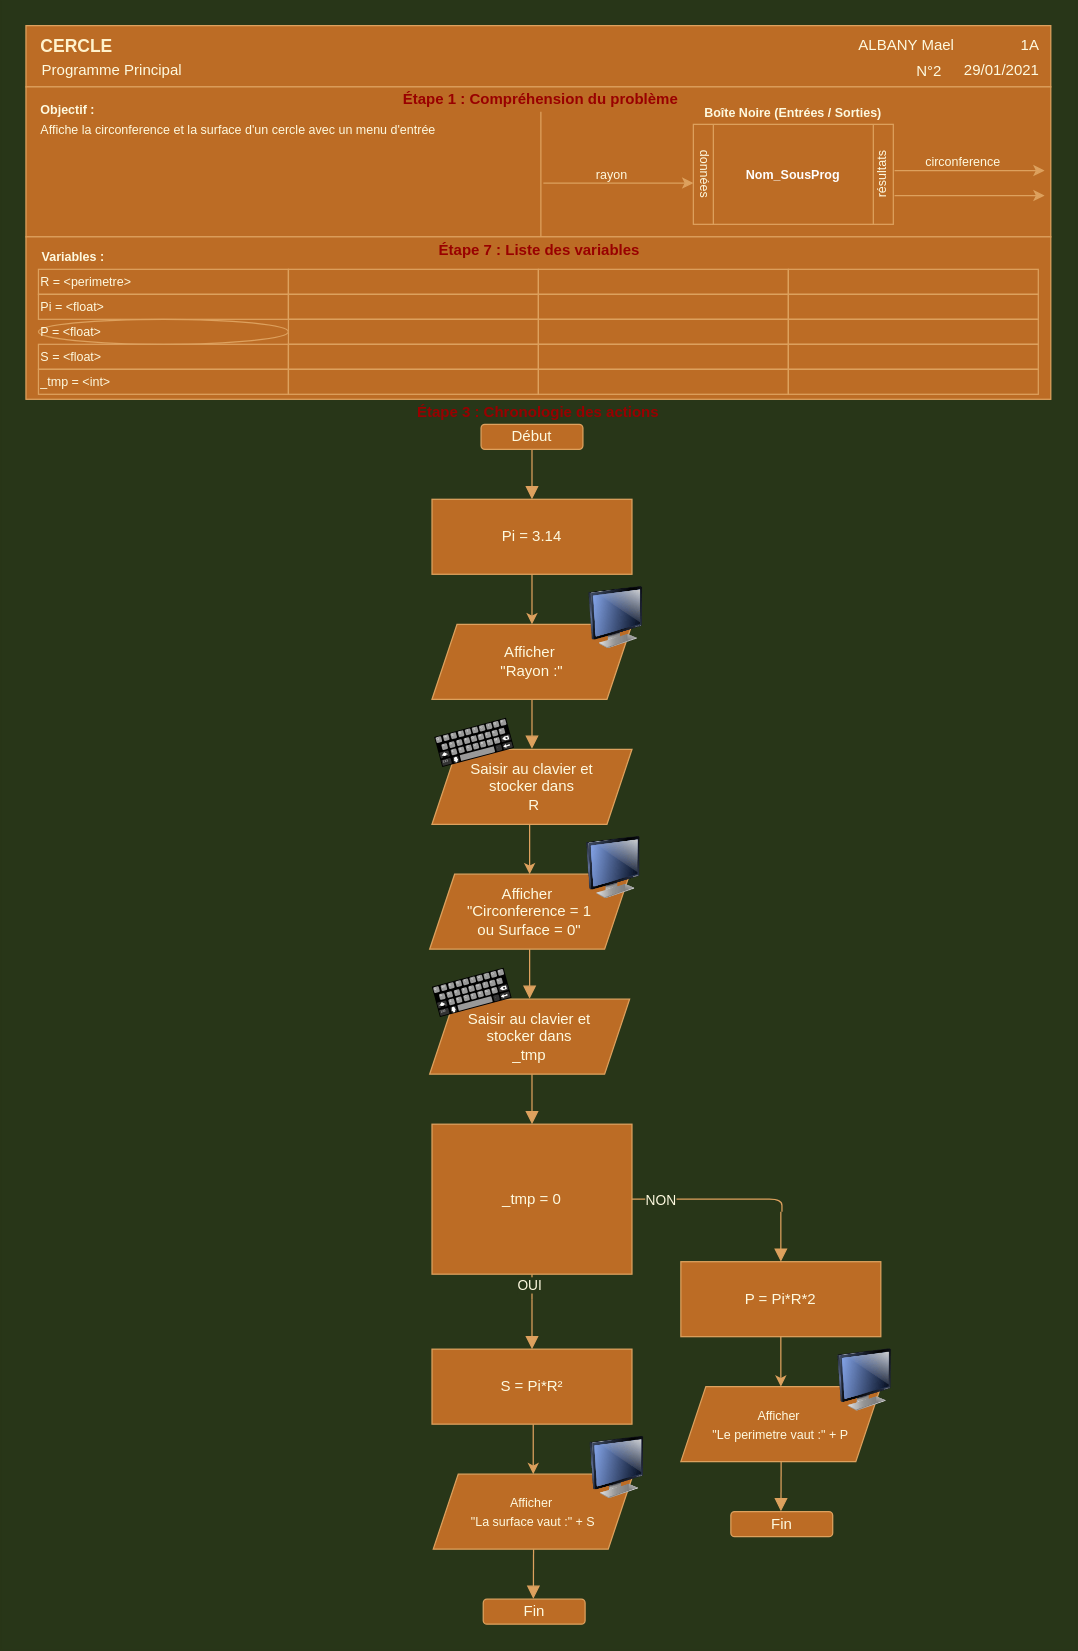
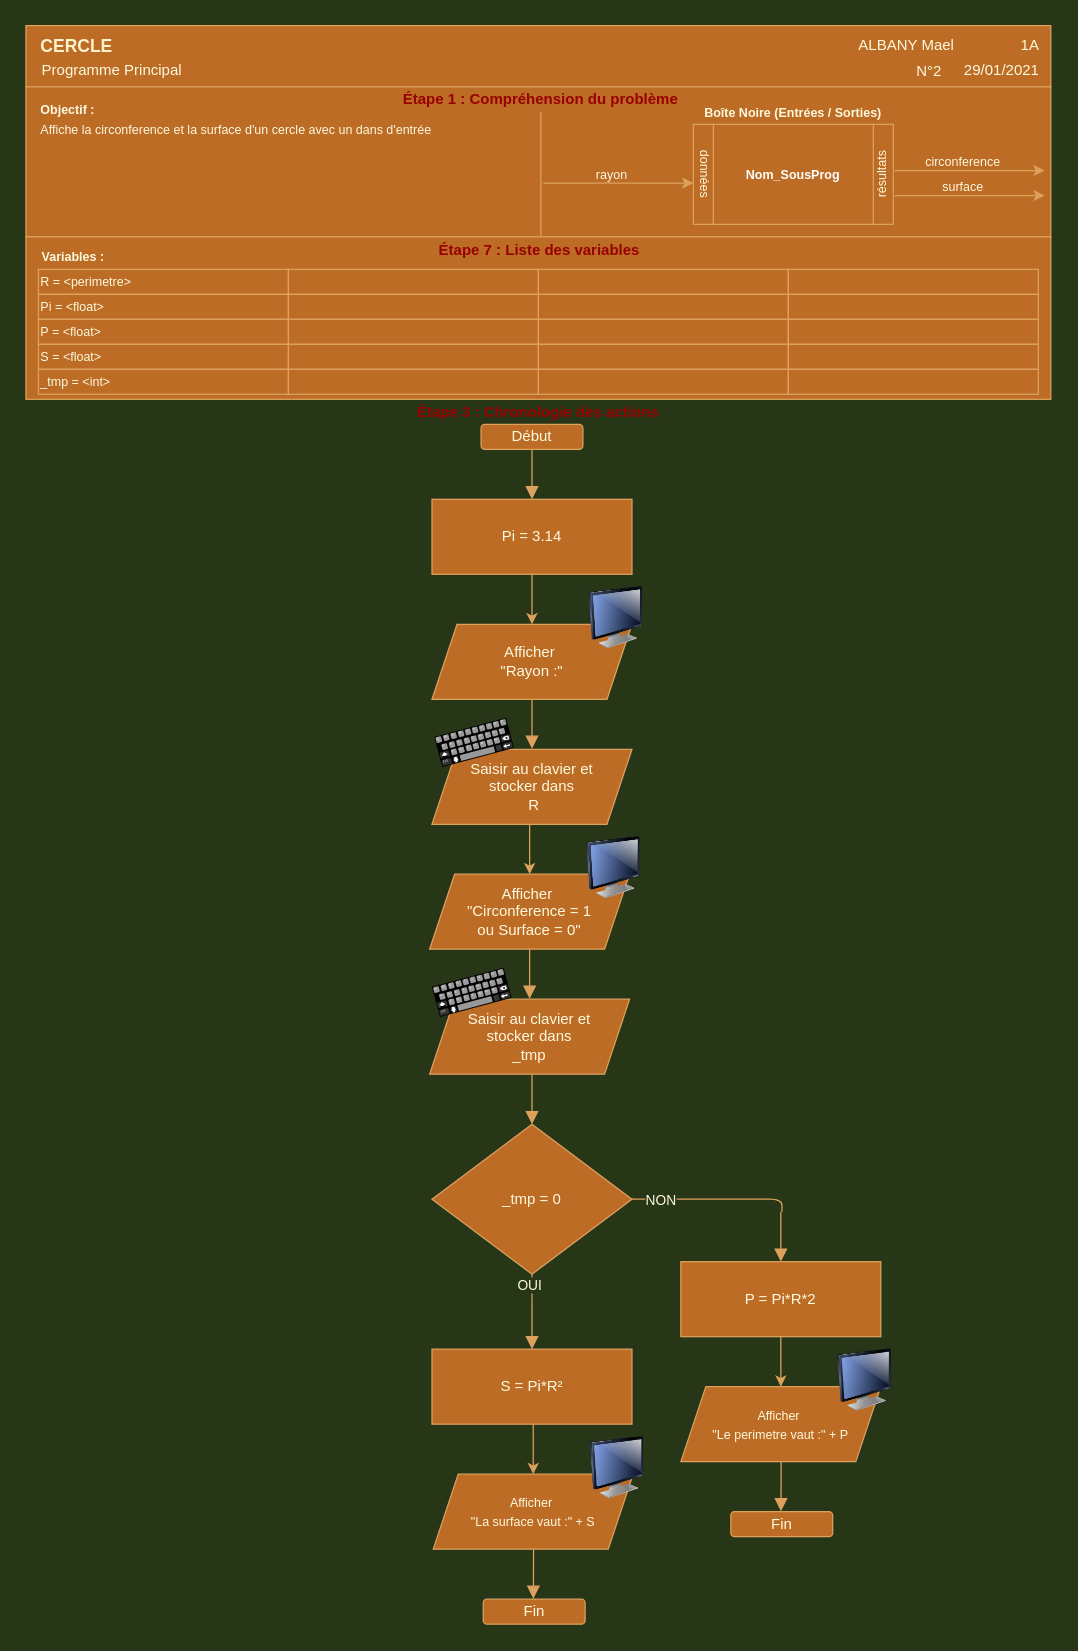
(271, 139) -> (271, 139)
none -> (963, 187)
(163, 332) -> (163, 332)
(532, 1199) -> (532, 1199)
